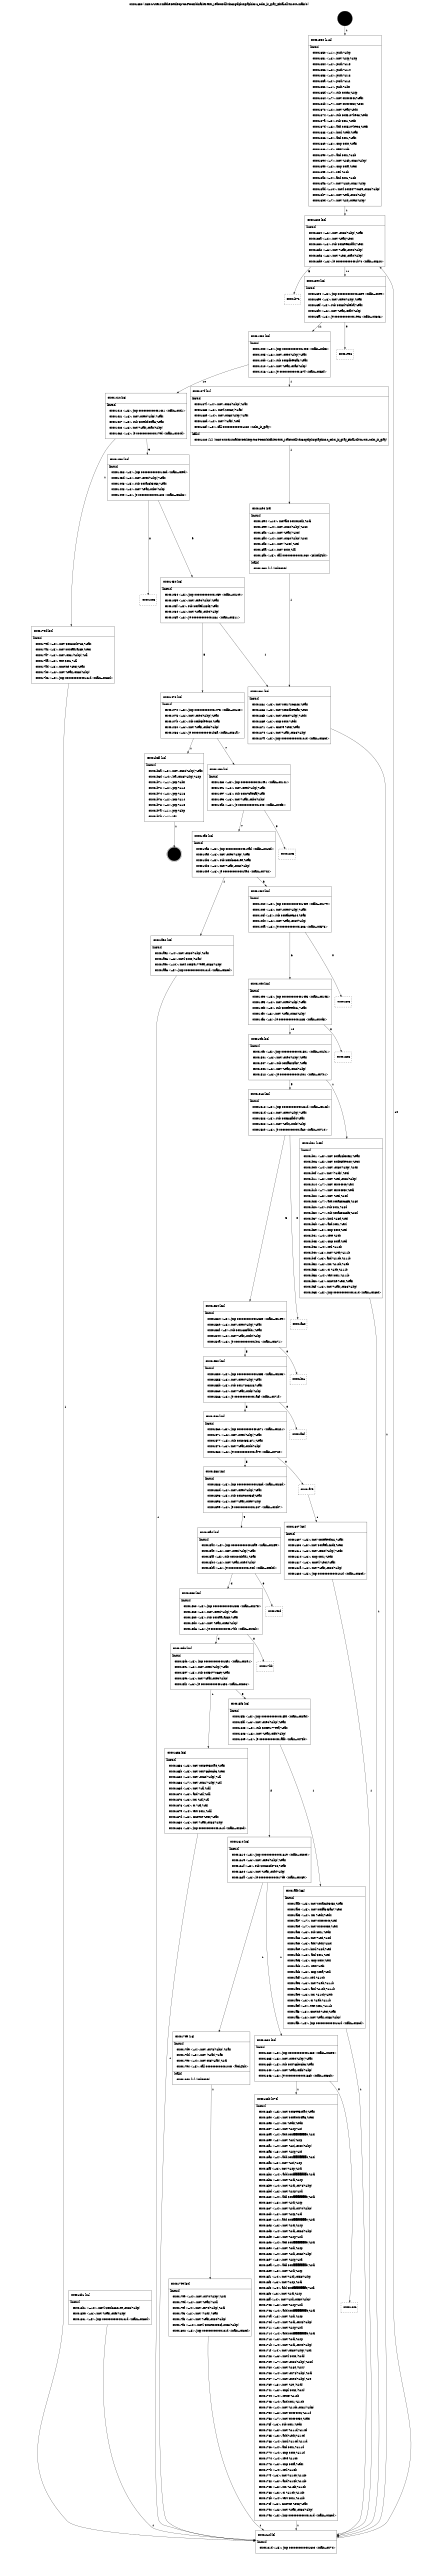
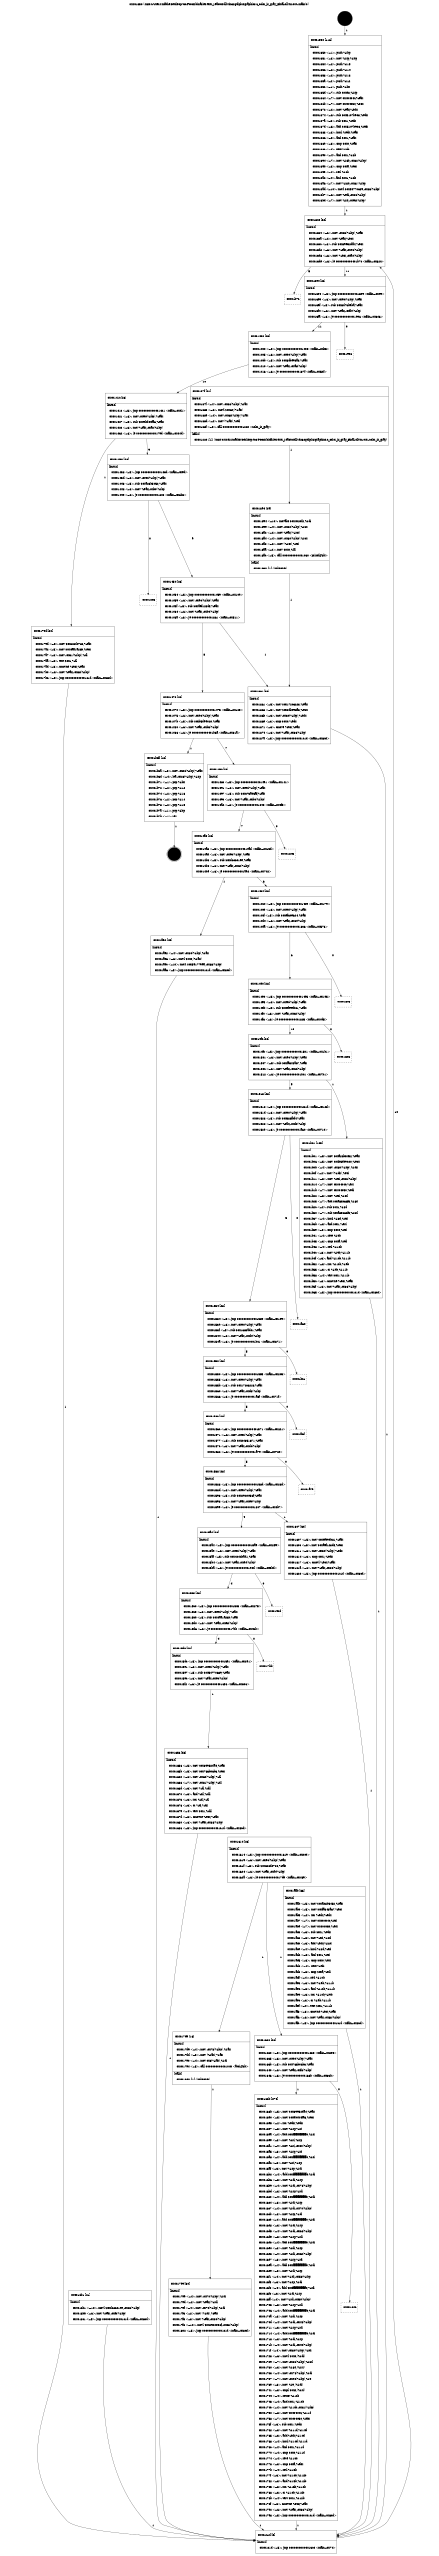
(289, 381) -> none
(312, 1508) -> (281, 1517)
(269, 1722) -> none
